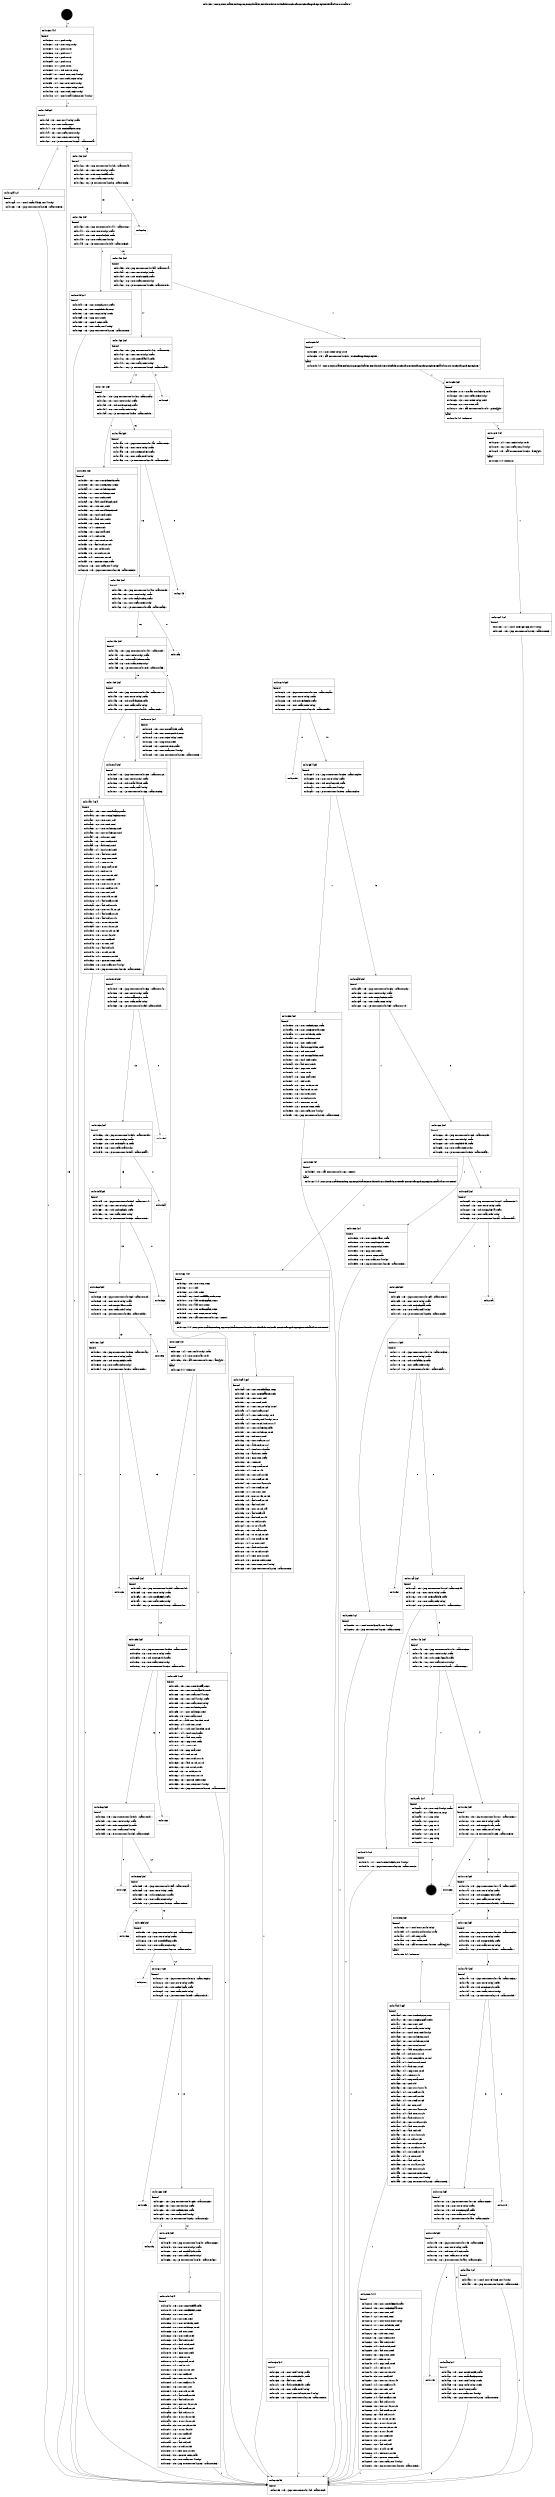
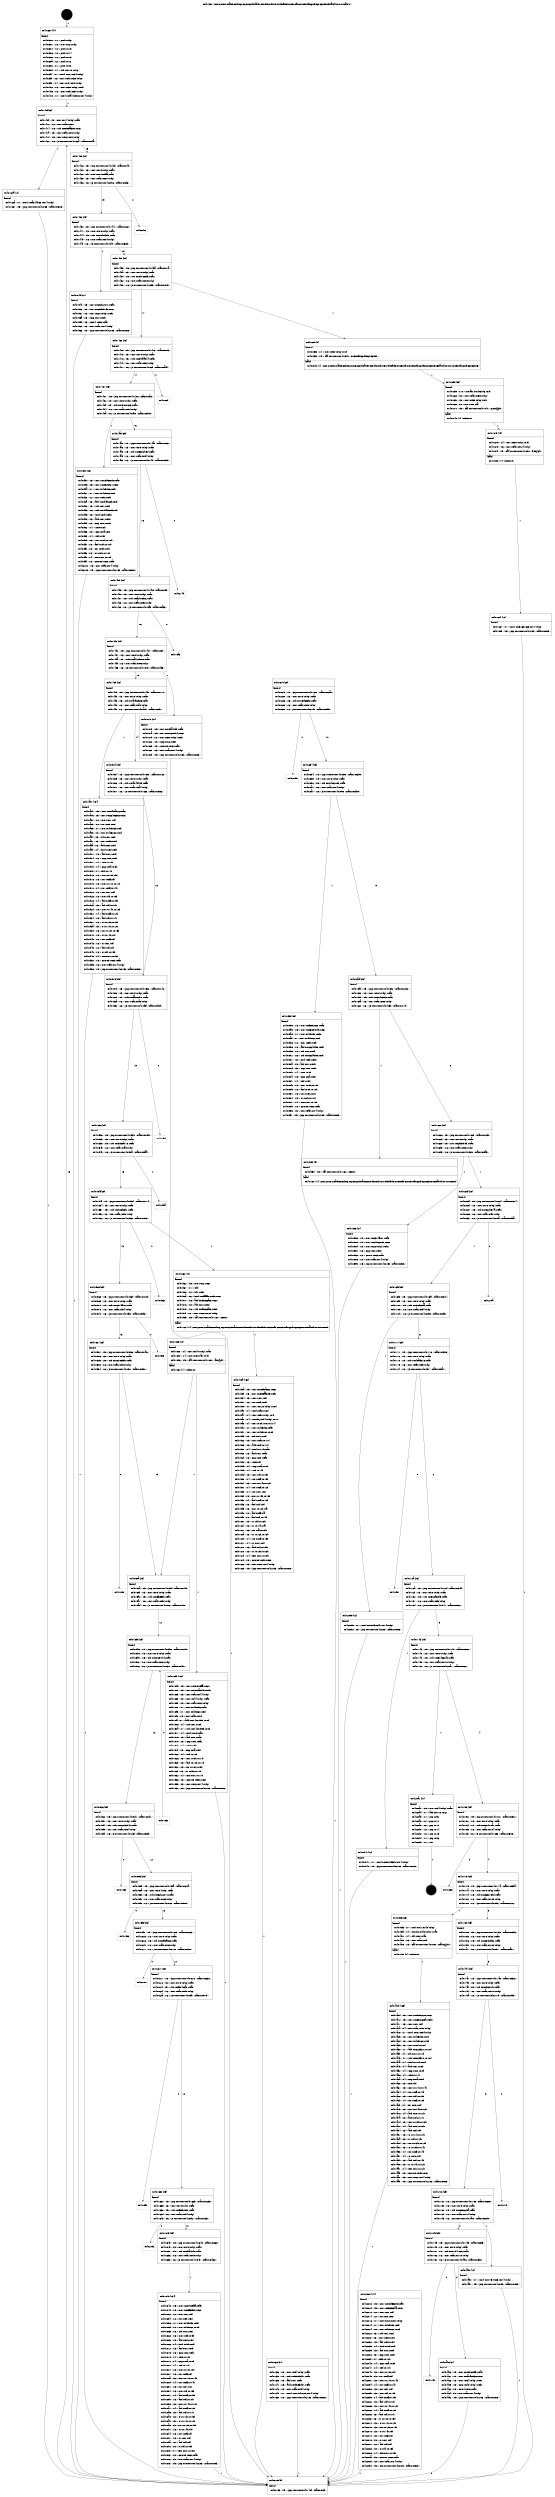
(325, 1227) -> (182, 1245)
(156, 1743) -> (162, 1744)
